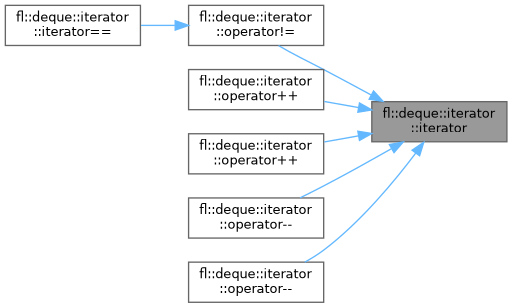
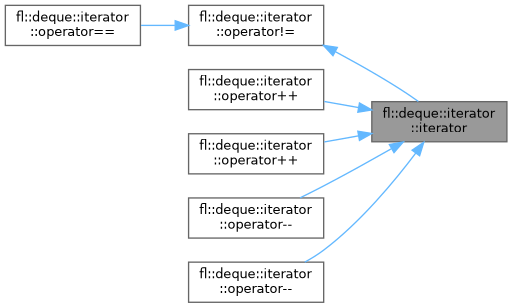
(73, 25) -> (73, 25)
(325, 70) -> (378, 75)
